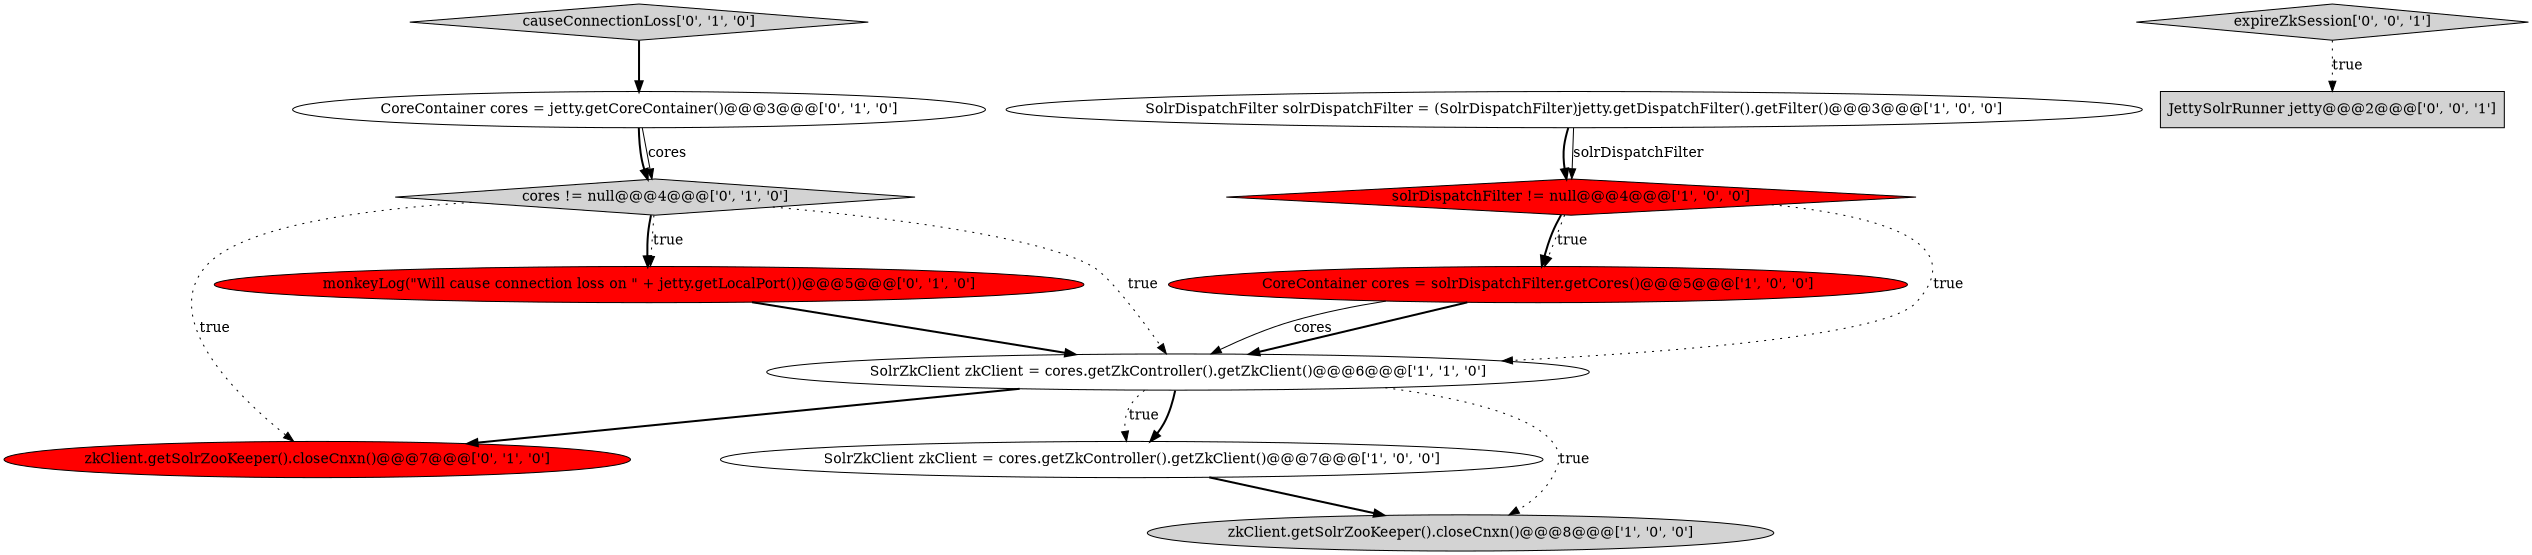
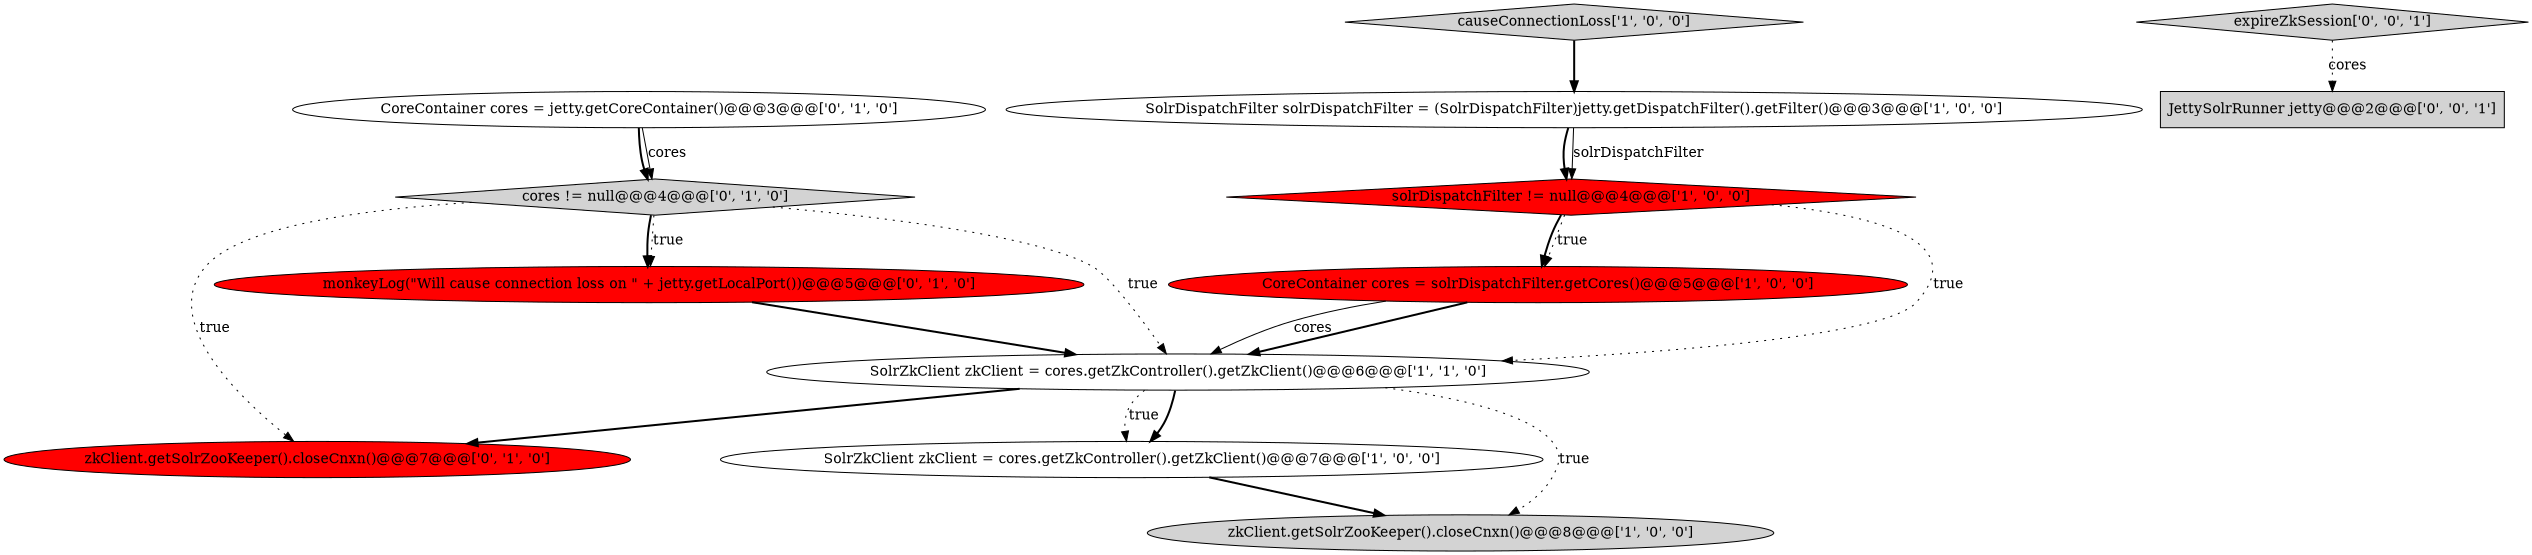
(639, 22) -> none
none -> (1574, 22)
(2348, 66) -> (2348, 66)
